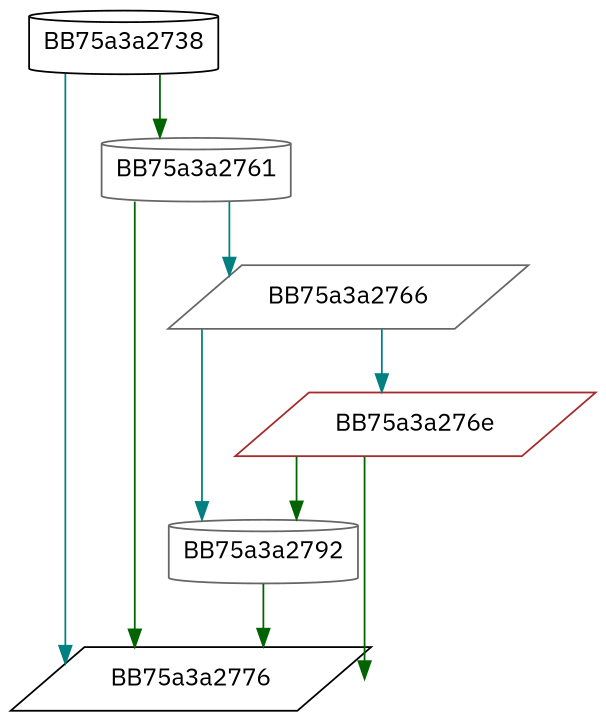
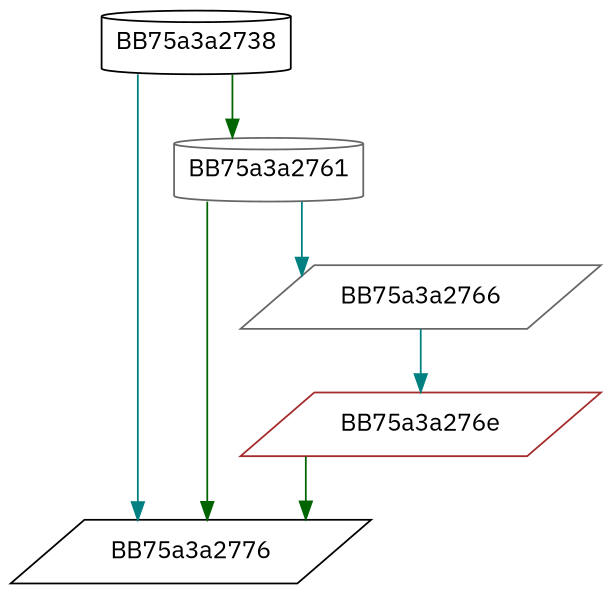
(263, 552) -> none
